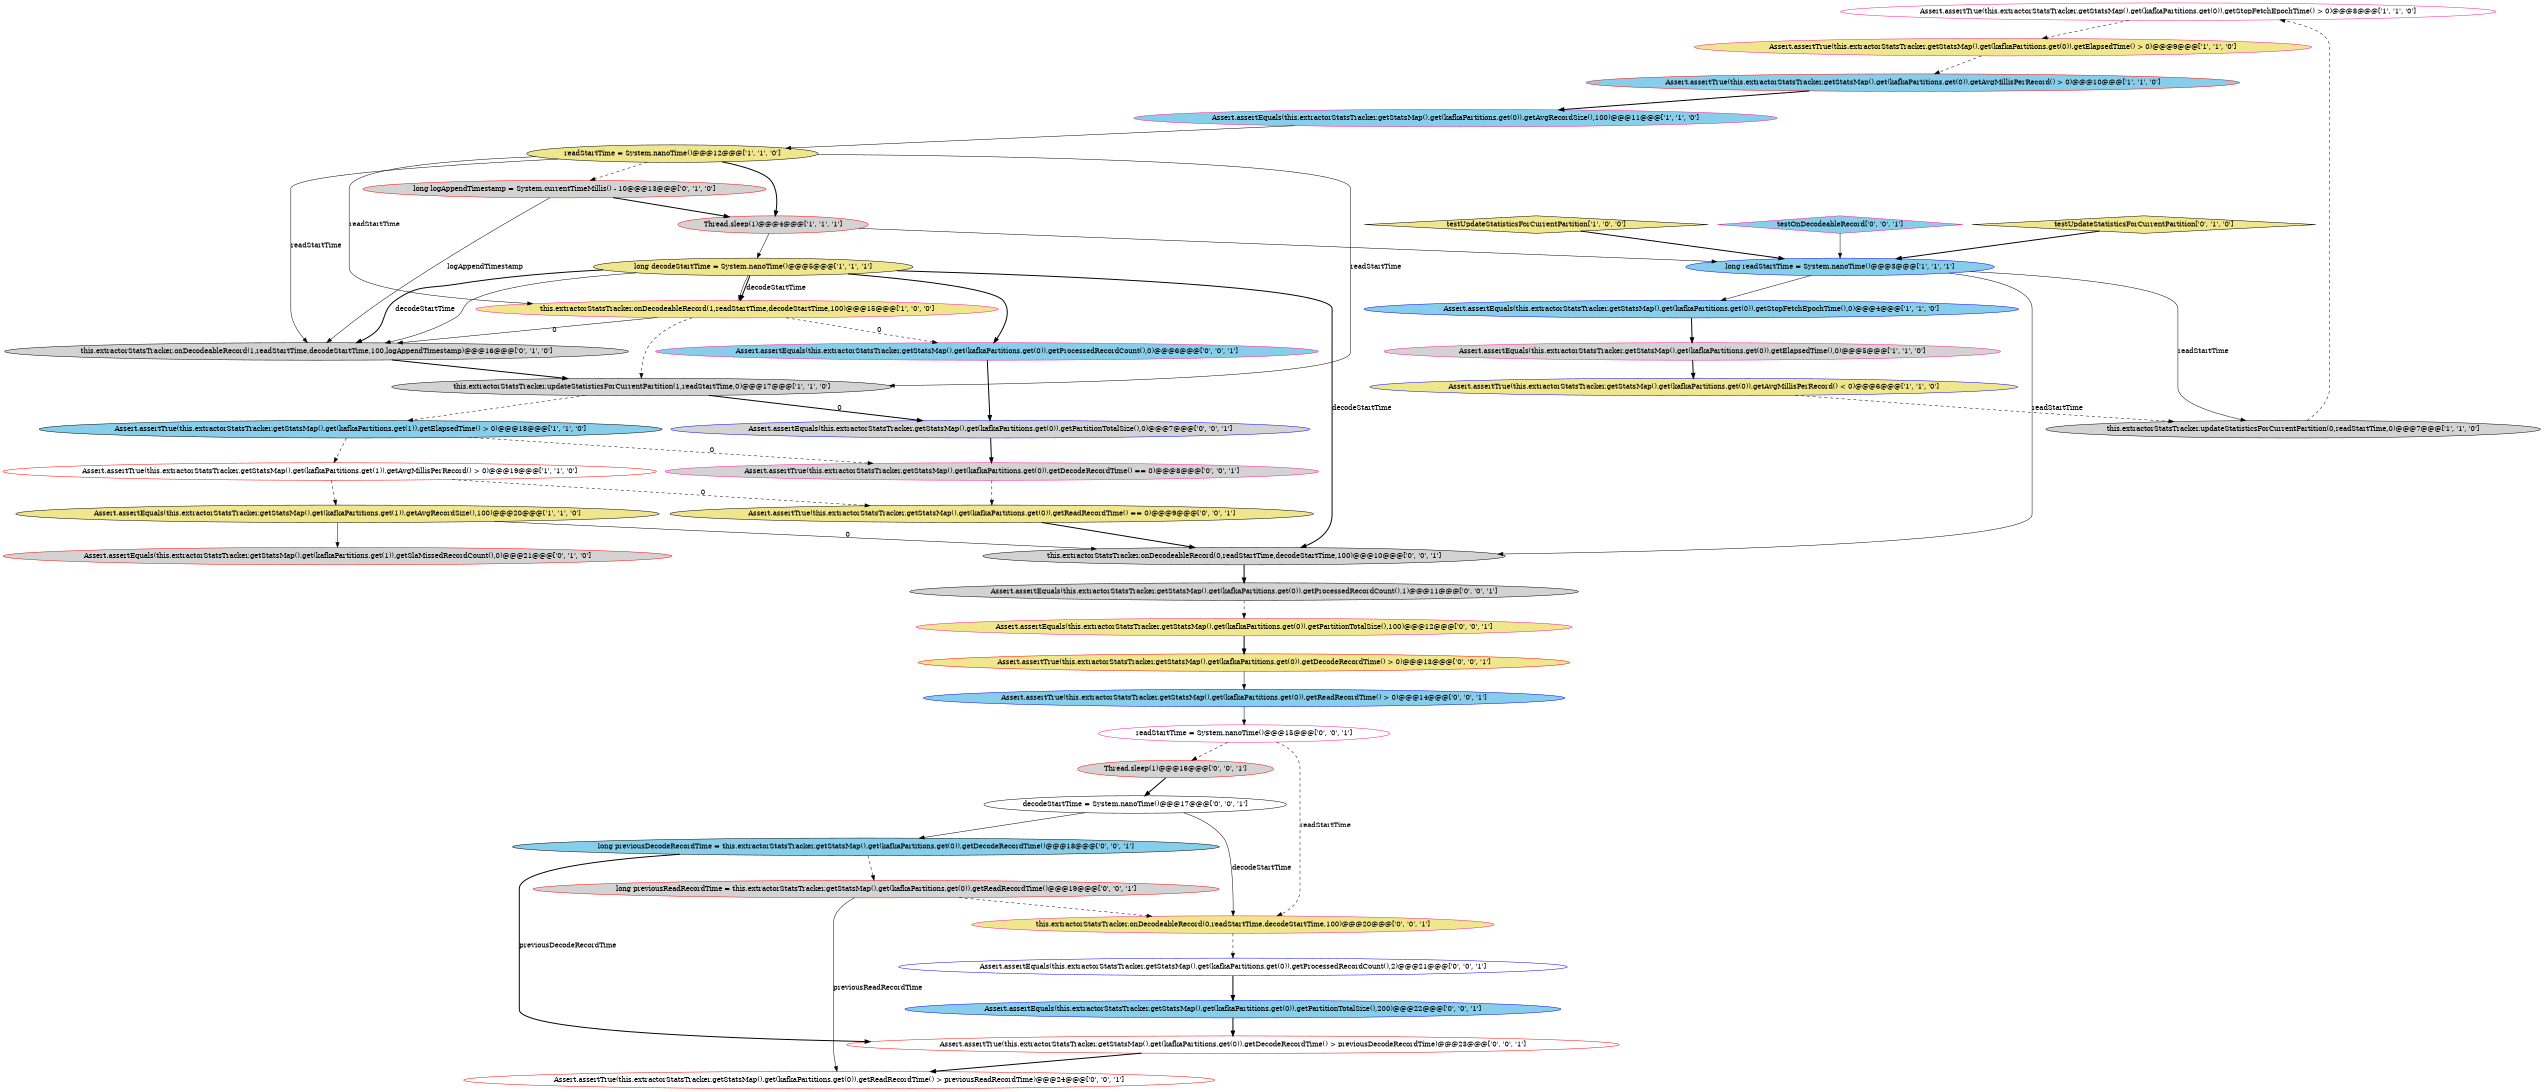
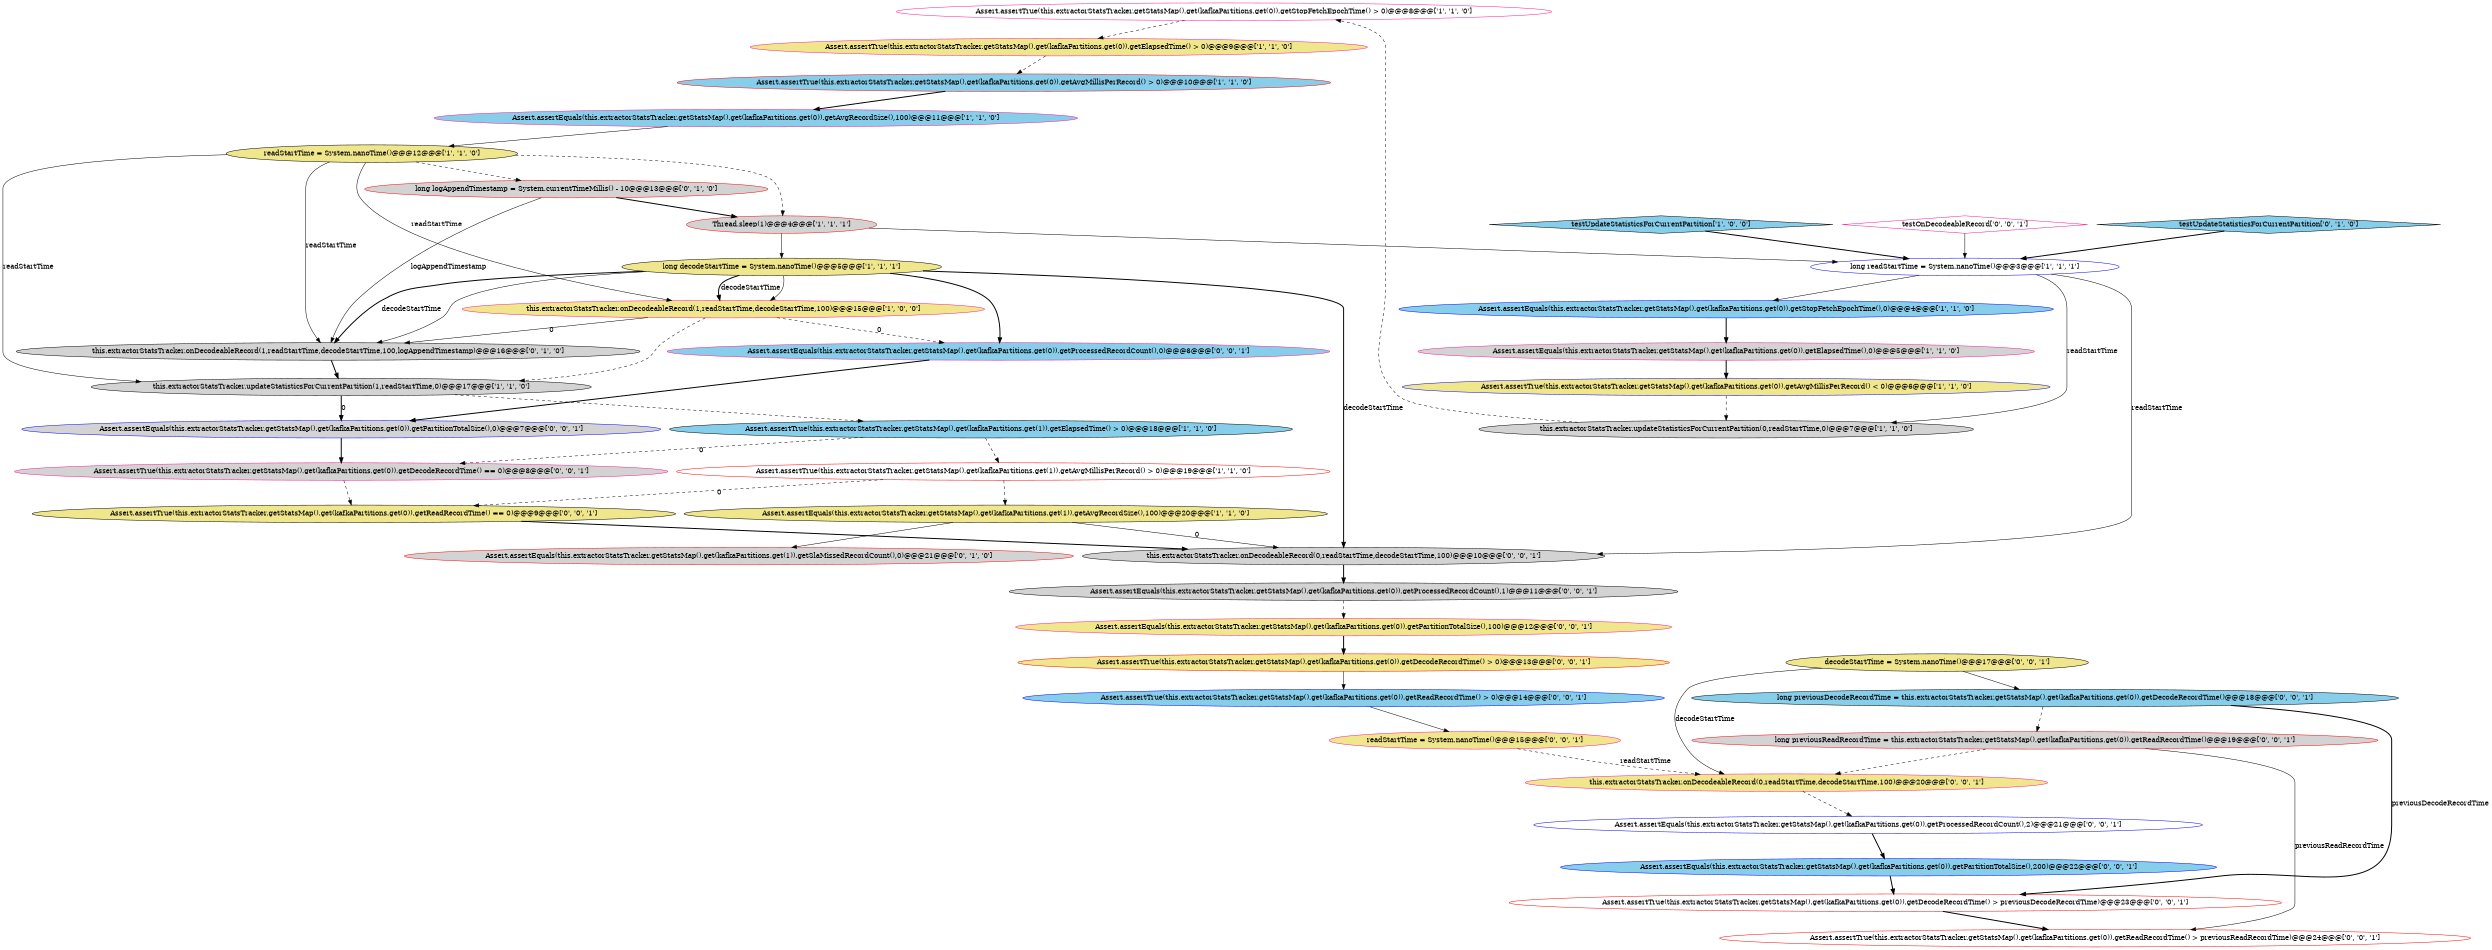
(762, 174) -> (662, 161)
(1536, 225) -> (1661, 225)
(1840, 225) -> (1965, 225)
(2144, 225) -> (2269, 225)
(1840, 267) -> (1965, 267)
(1244, 734) -> (1475, 740)
(1176, 769) -> none
(1135, 805) -> (1937, 663)
